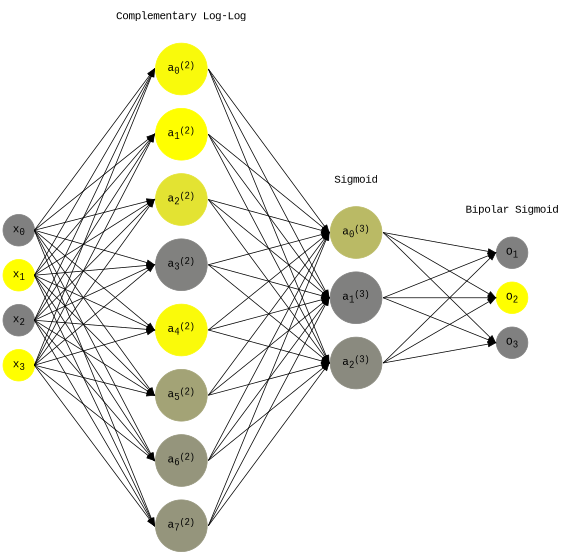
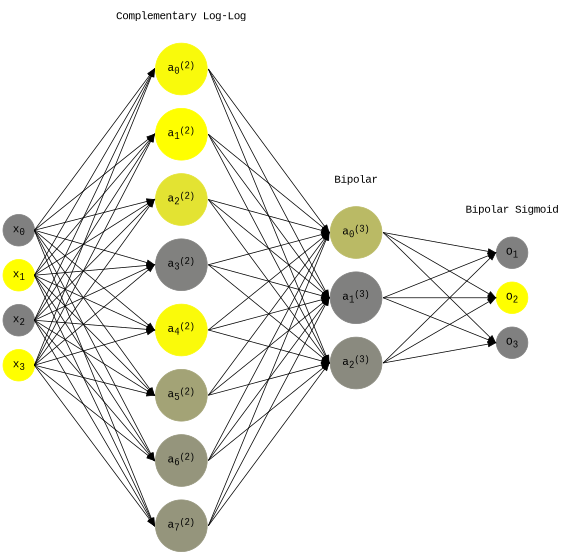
(356, 180) -> (356, 180)
